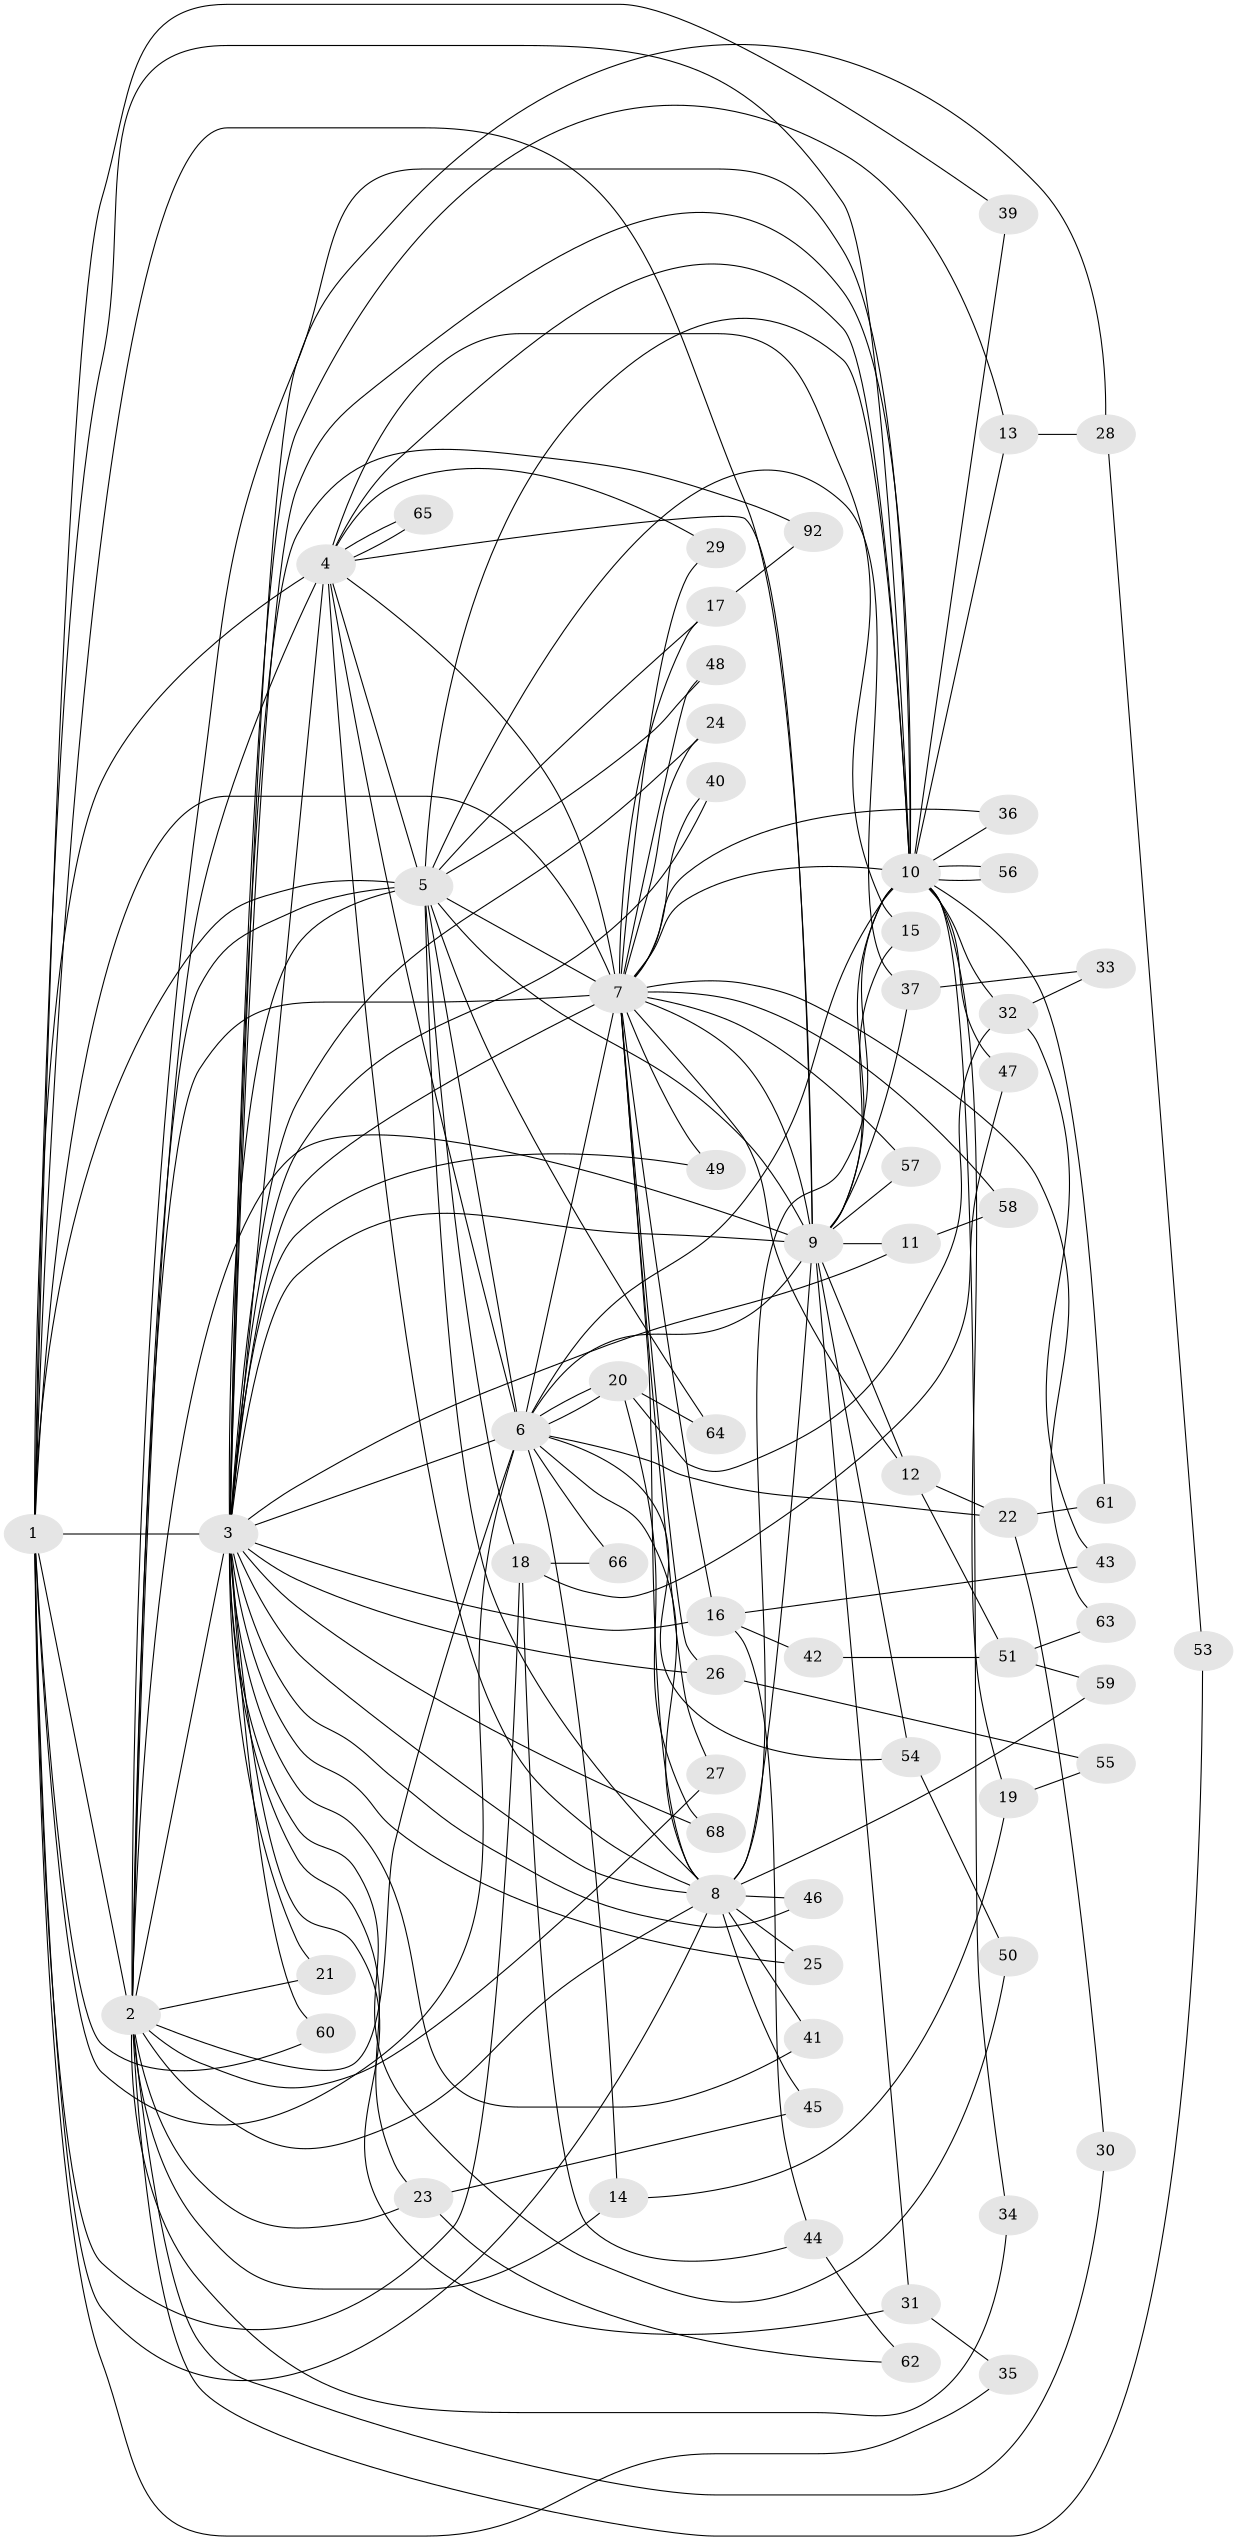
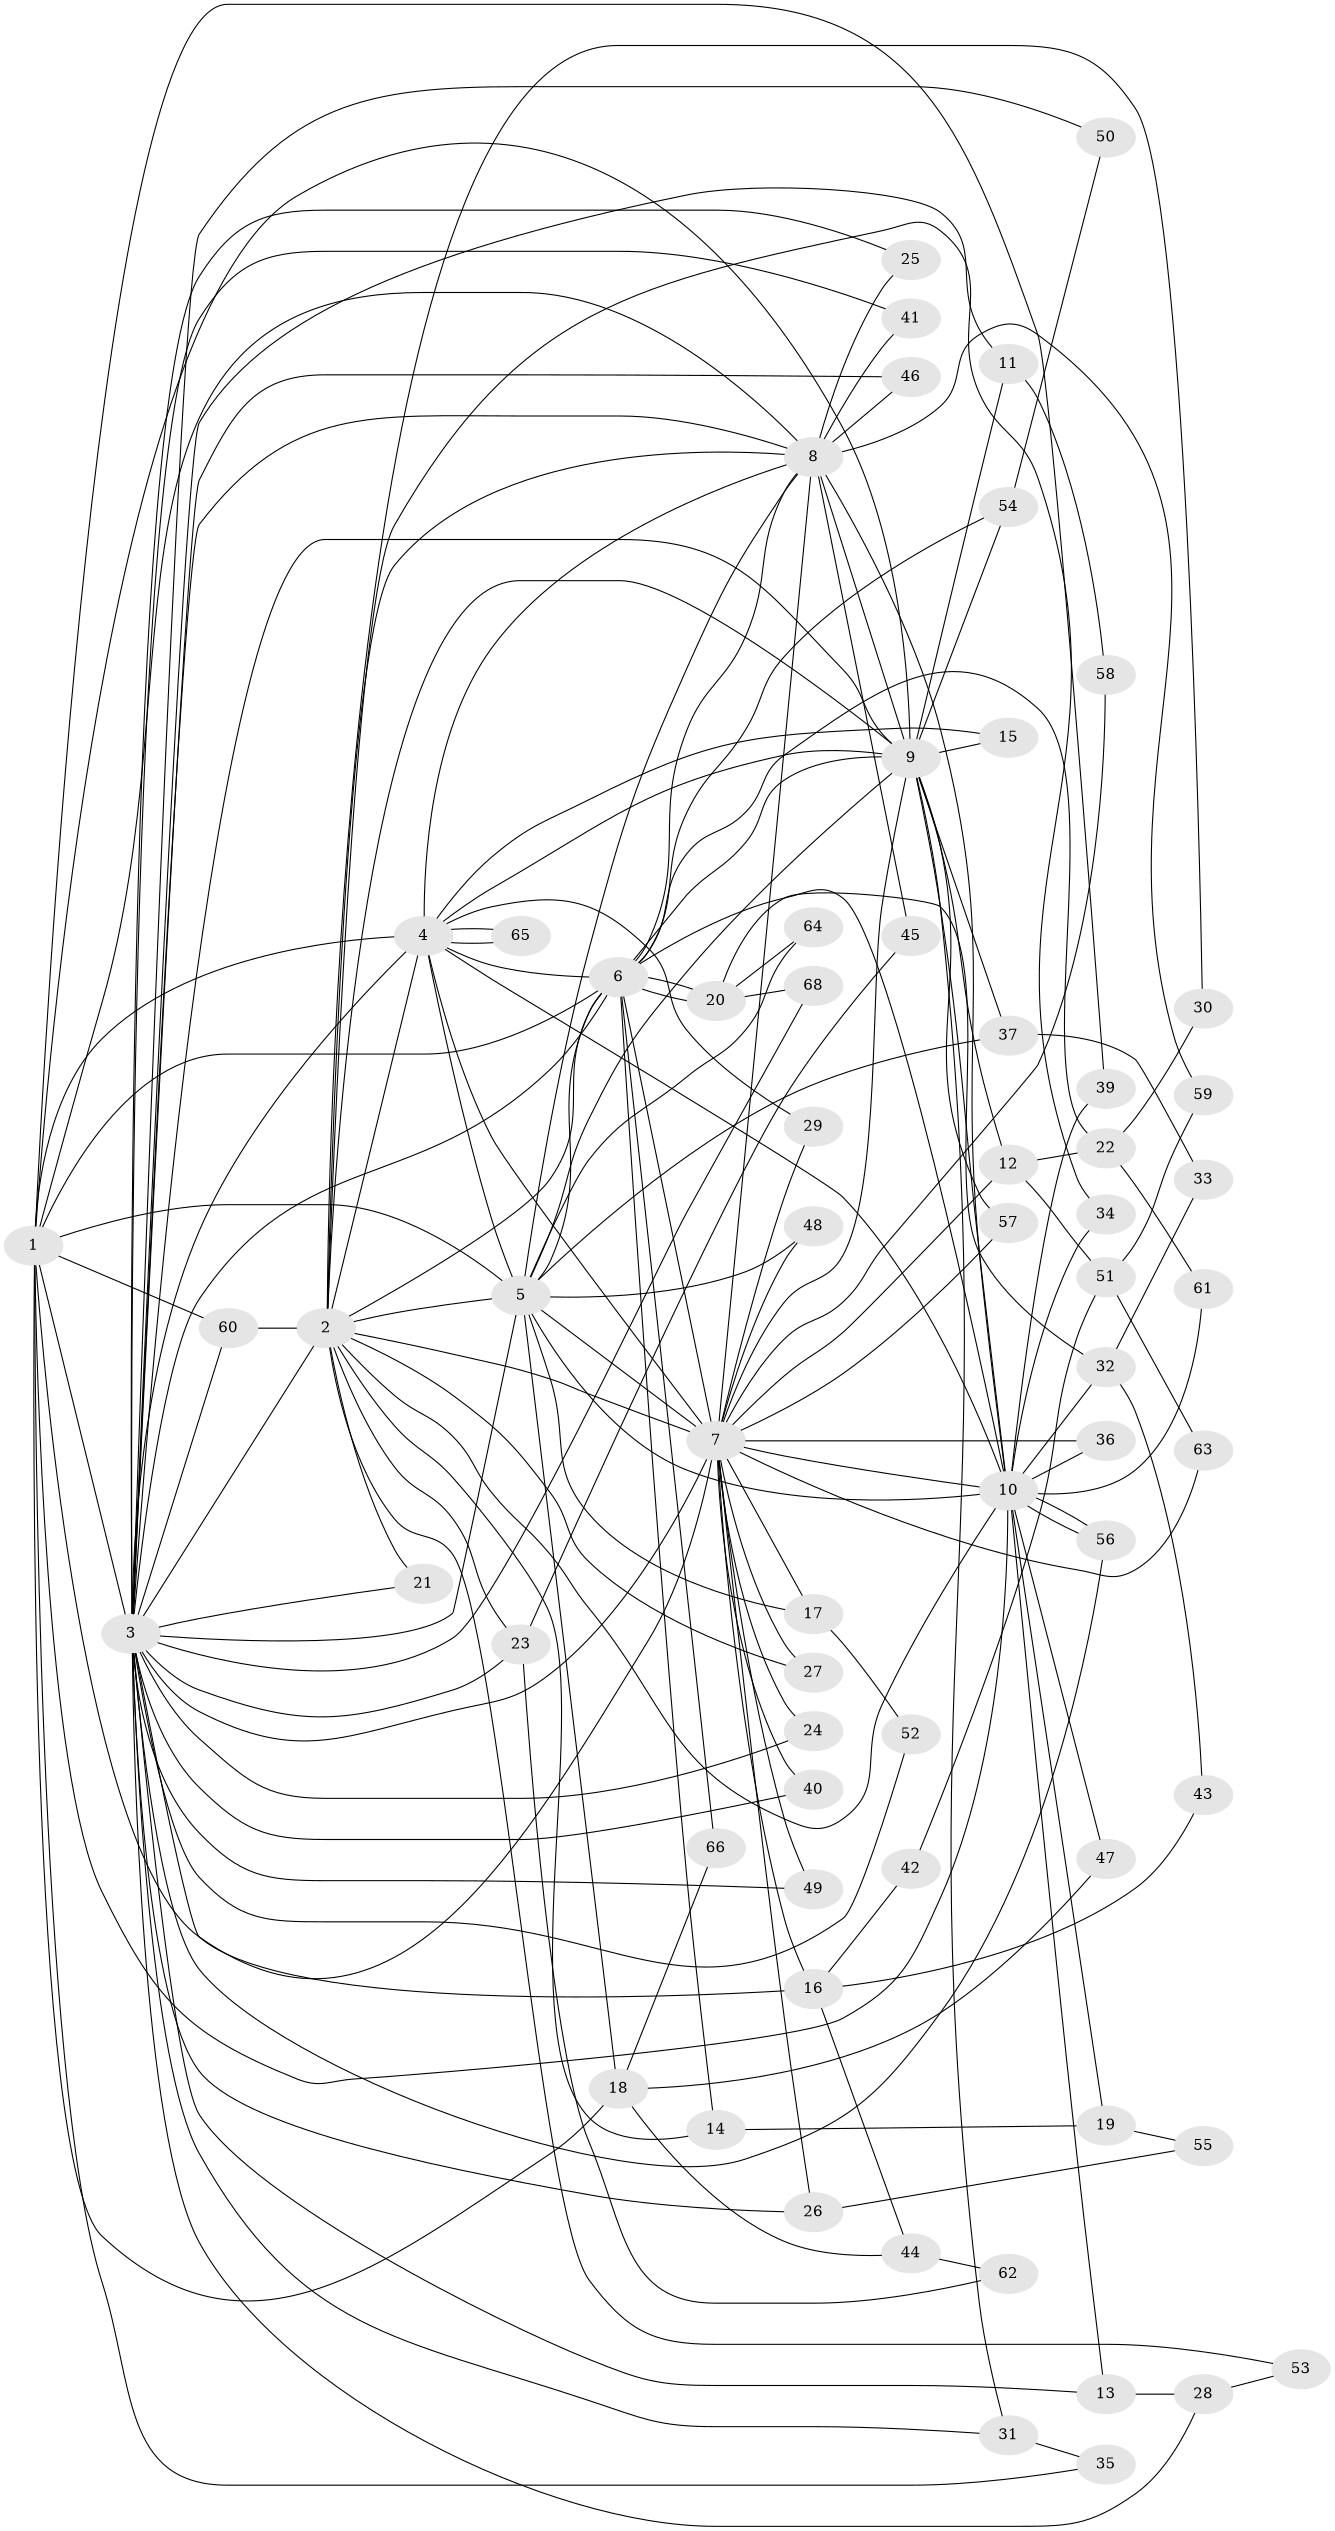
(358, 401) -> (654, 2164)
(814, 532) -> (911, 1734)
(82, 1774) -> (278, 1328)
